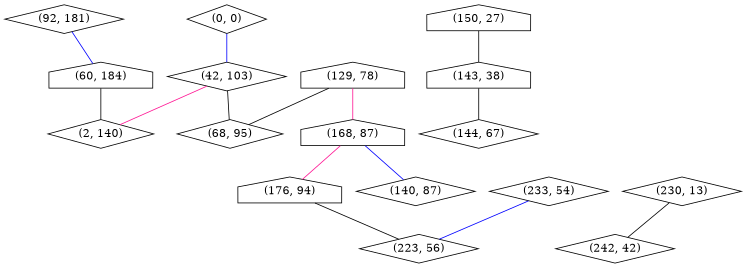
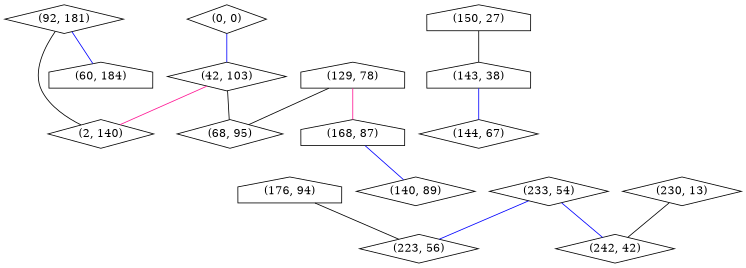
(101, 104) -> (40, 86)
(479, 104) -> (479, 104)
(321, 163) -> none
(416, 191) -> (416, 191)
none -> (582, 220)
